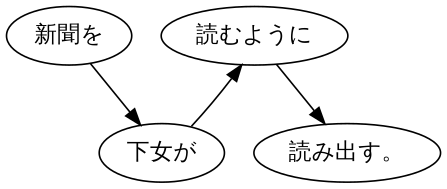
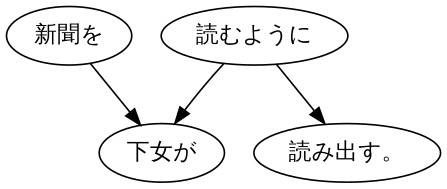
(212, 103) -> (204, 86)
